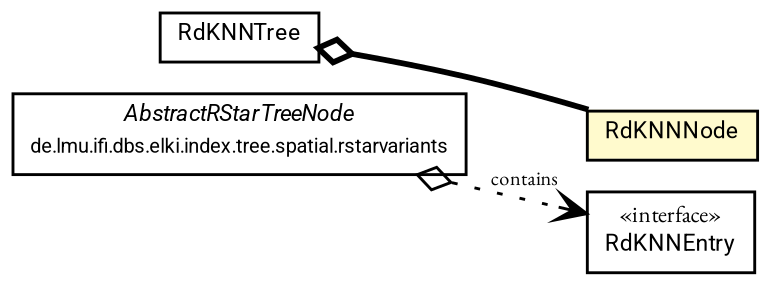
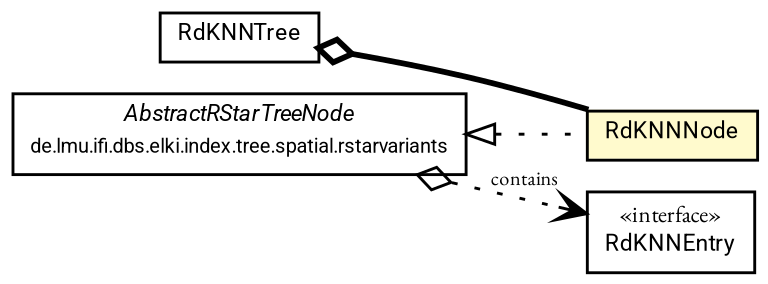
none -> (540, 134)
